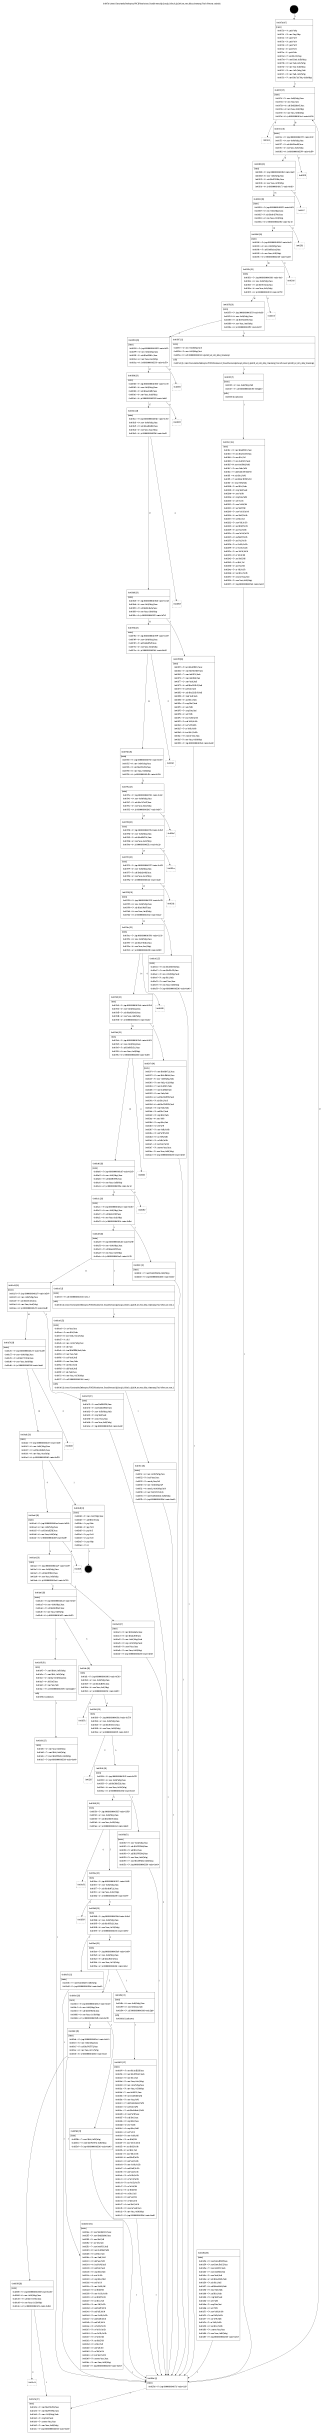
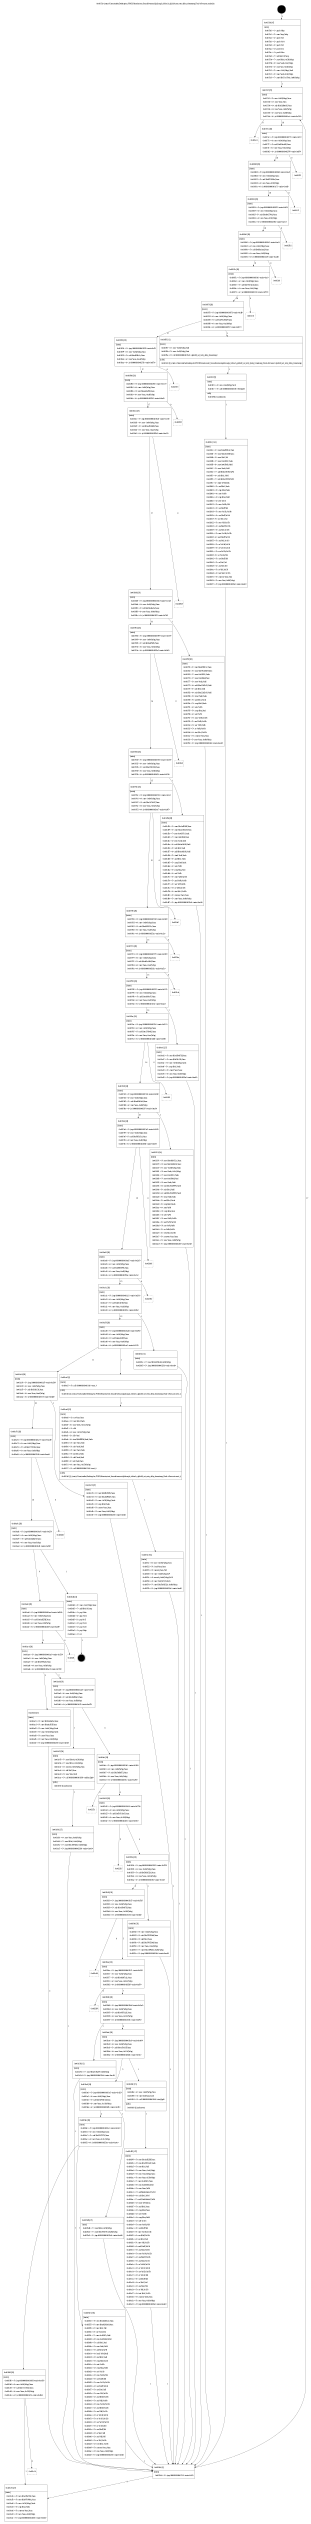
none -> (178, 795)
